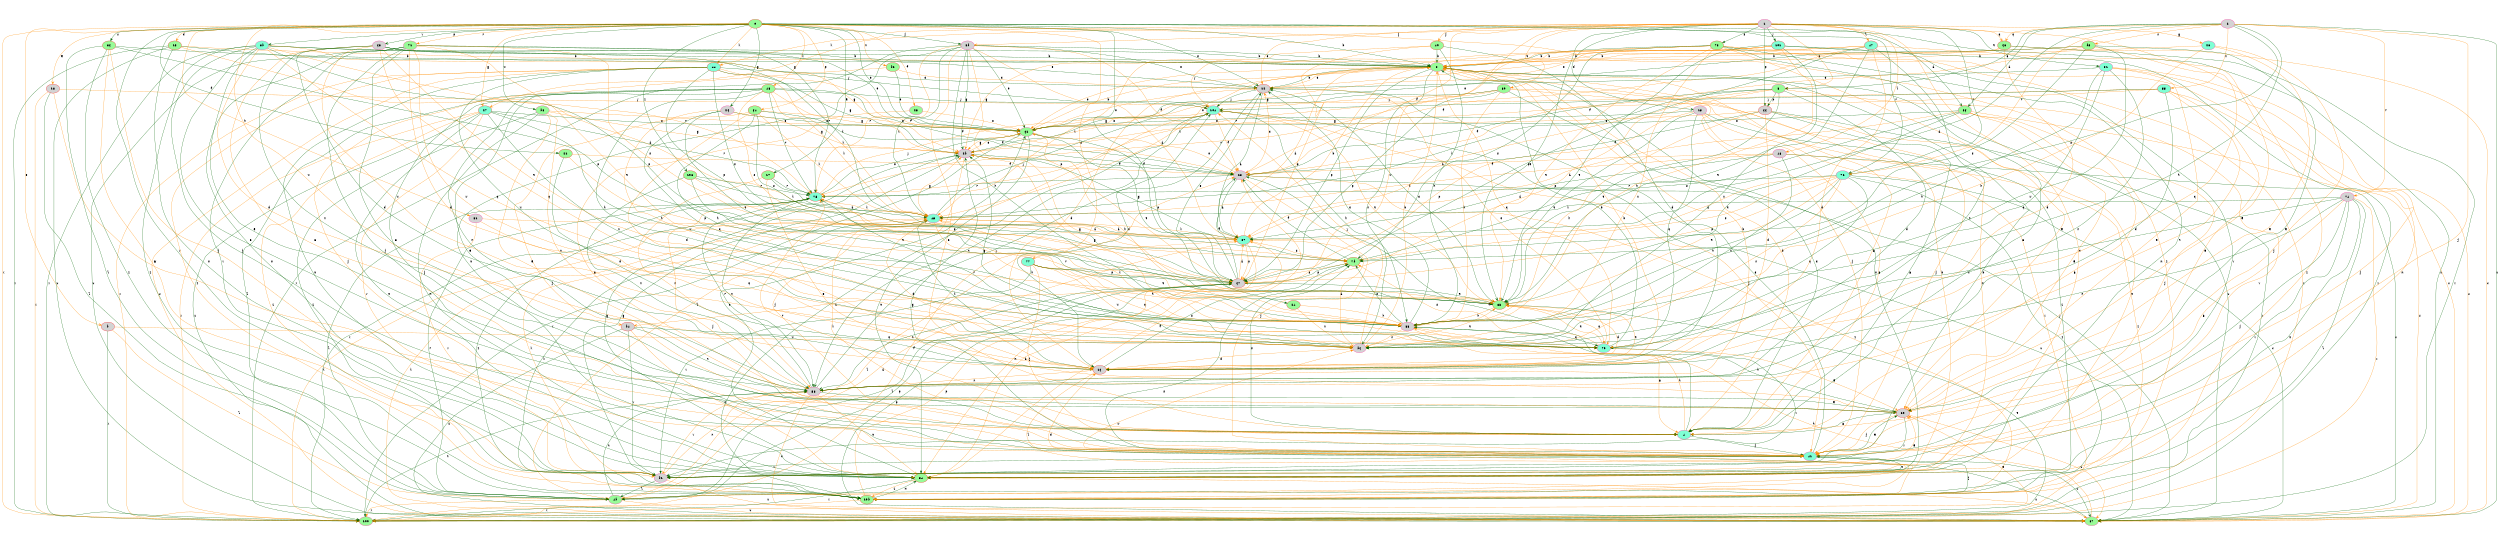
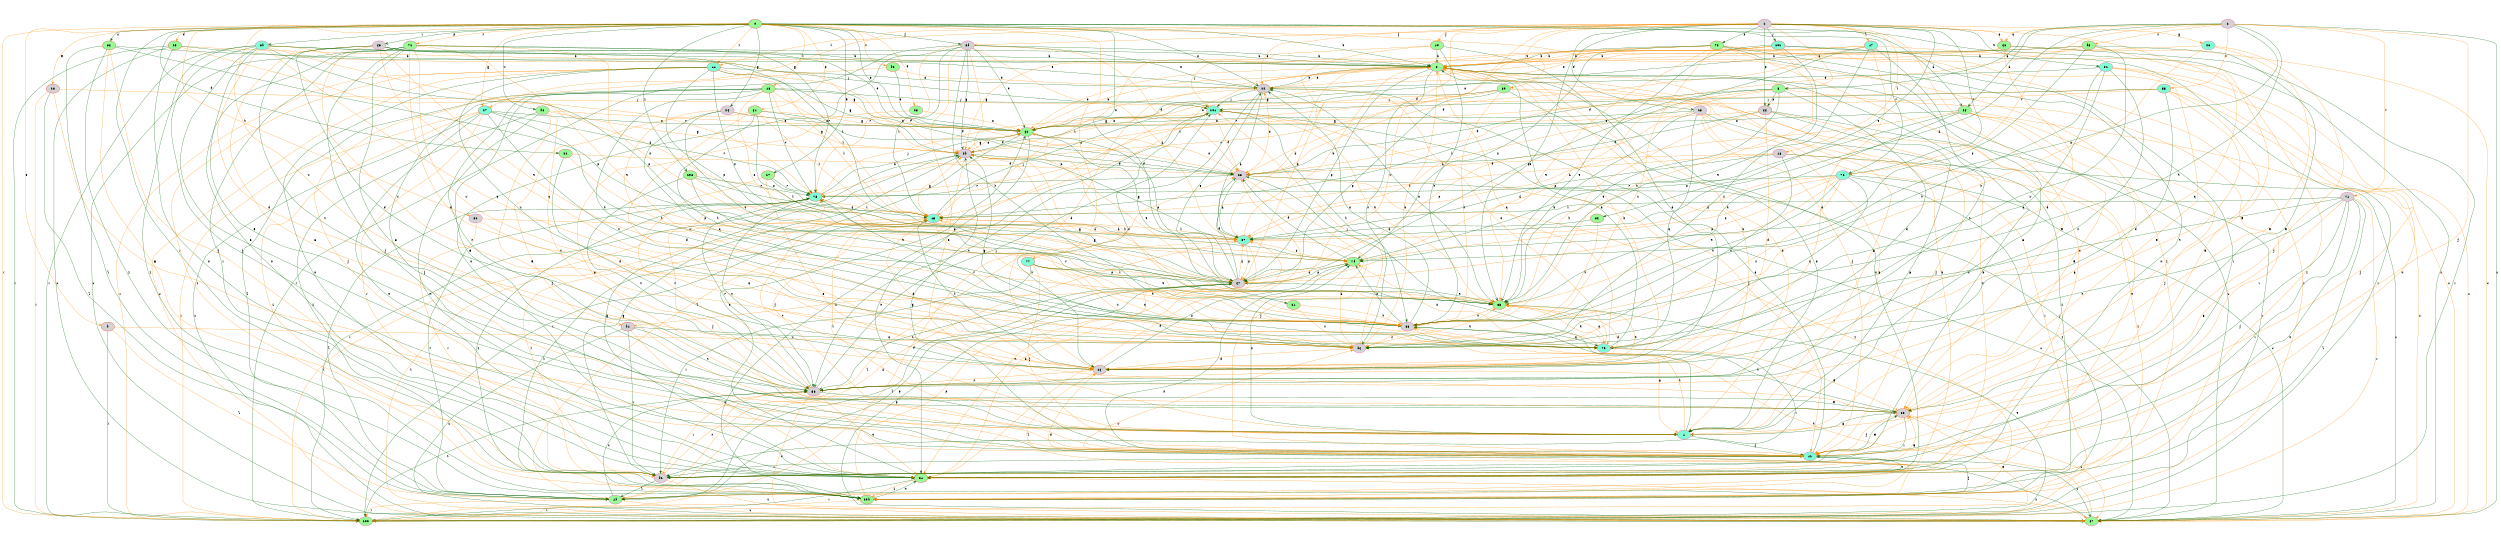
none -> (1597, 218)
